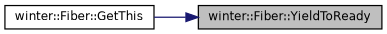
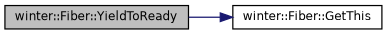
(170, 17) -> (204, 17)
